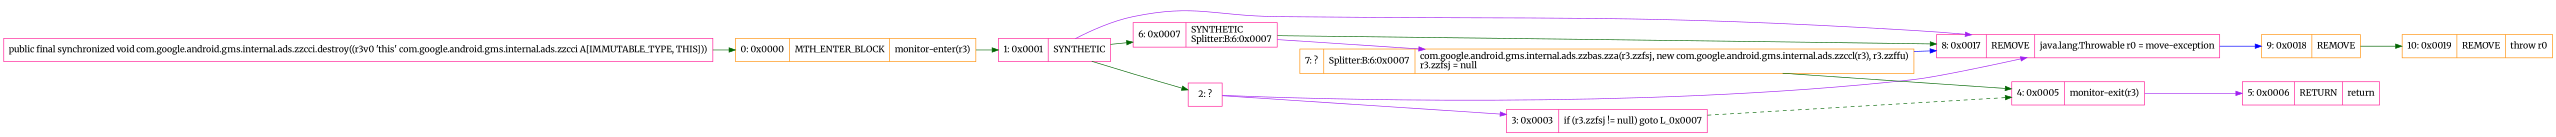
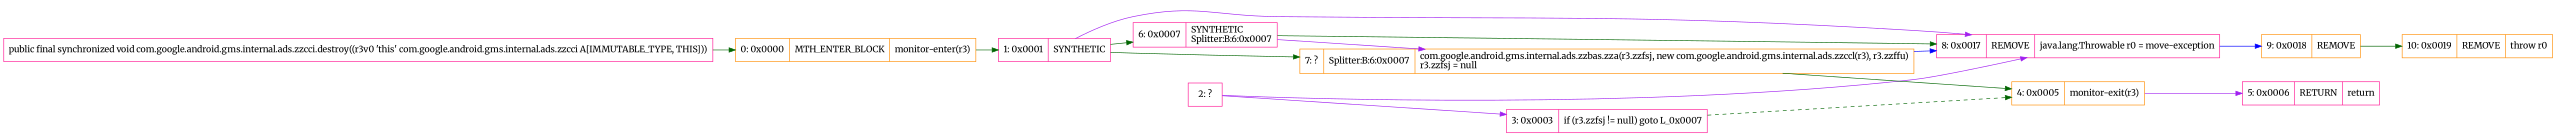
(1137, 75) -> (1202, 55)
(2078, 93) -> (2078, 93)
